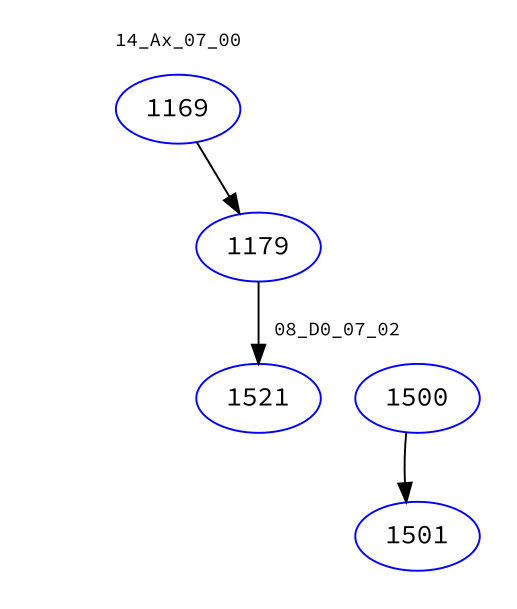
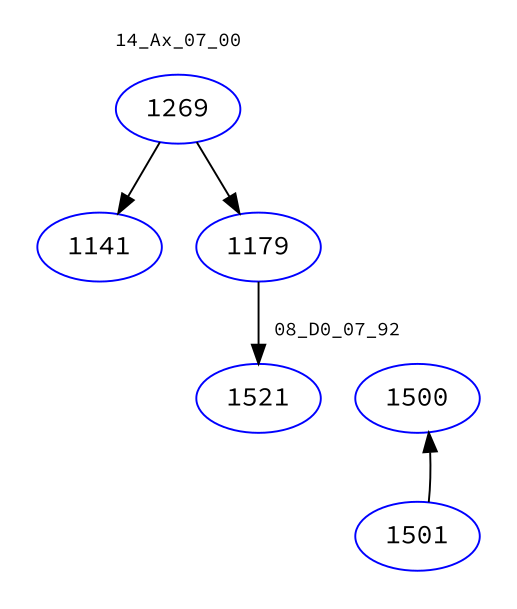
(178, 109) -> (178, 109)
none -> (100, 247)
(338, 330) -> (338, 330)
(405, 458) -> (430, 477)
